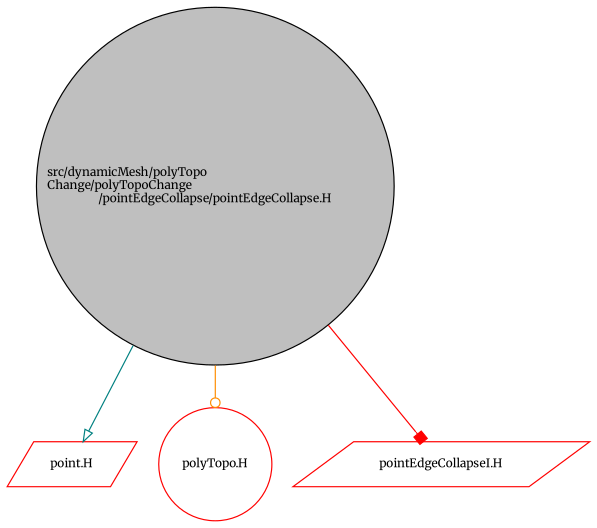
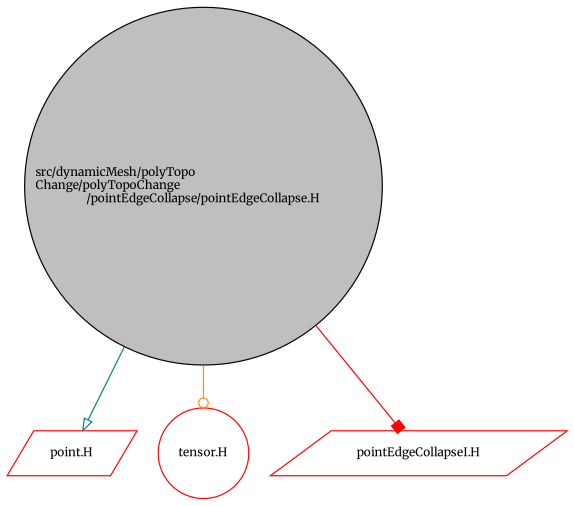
(215, 464) -> (203, 453)
